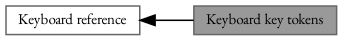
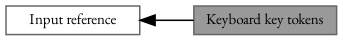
(73, 20) -> (73, 20)
